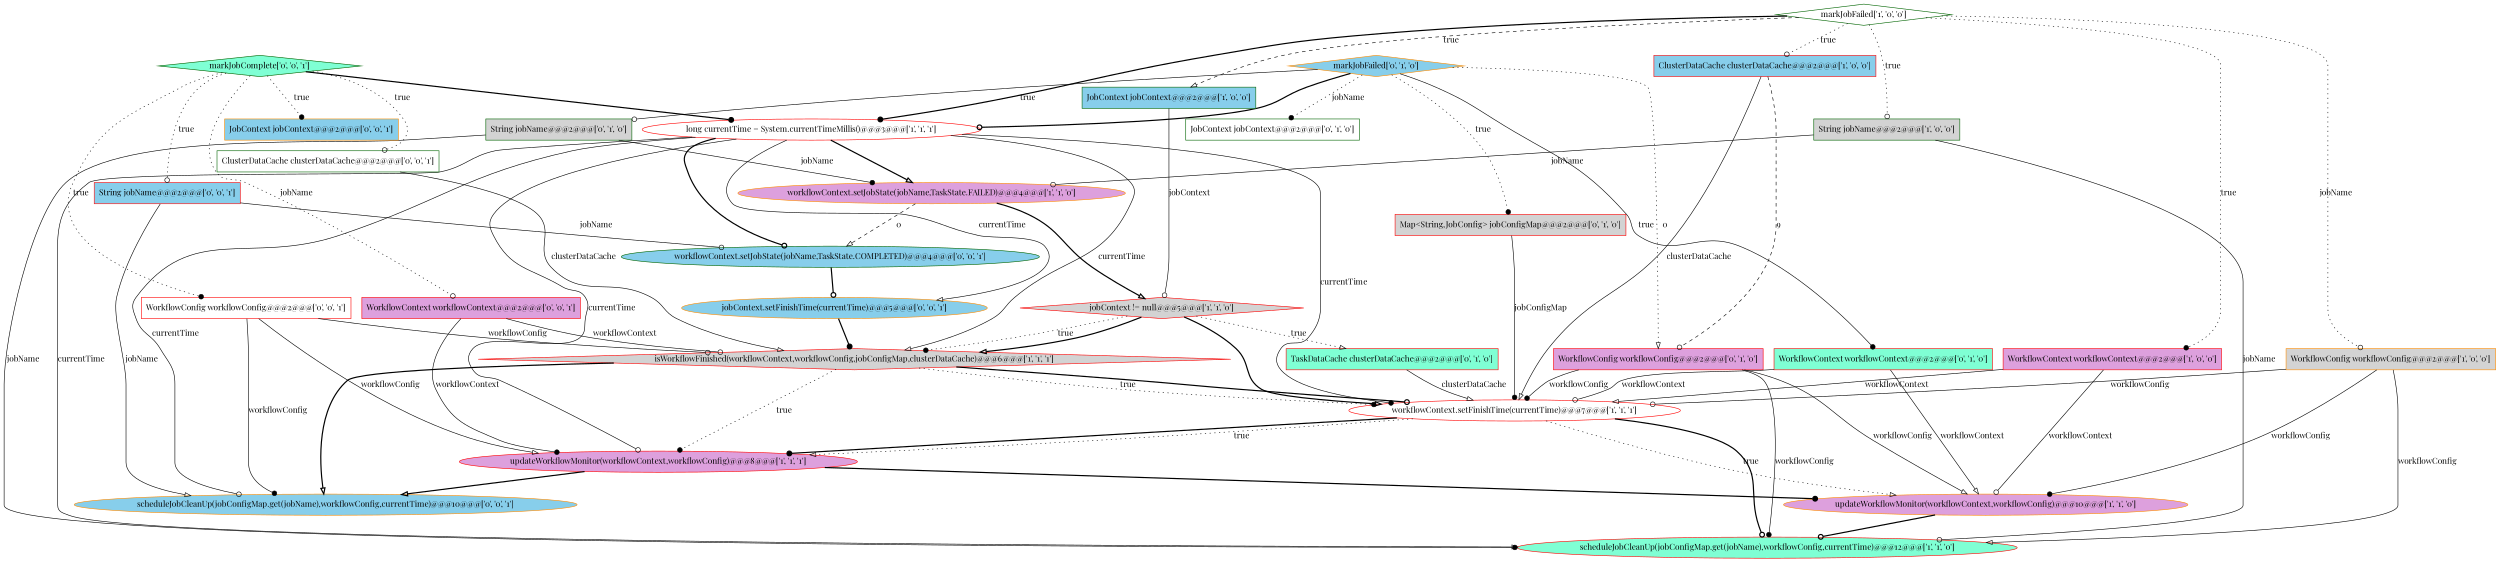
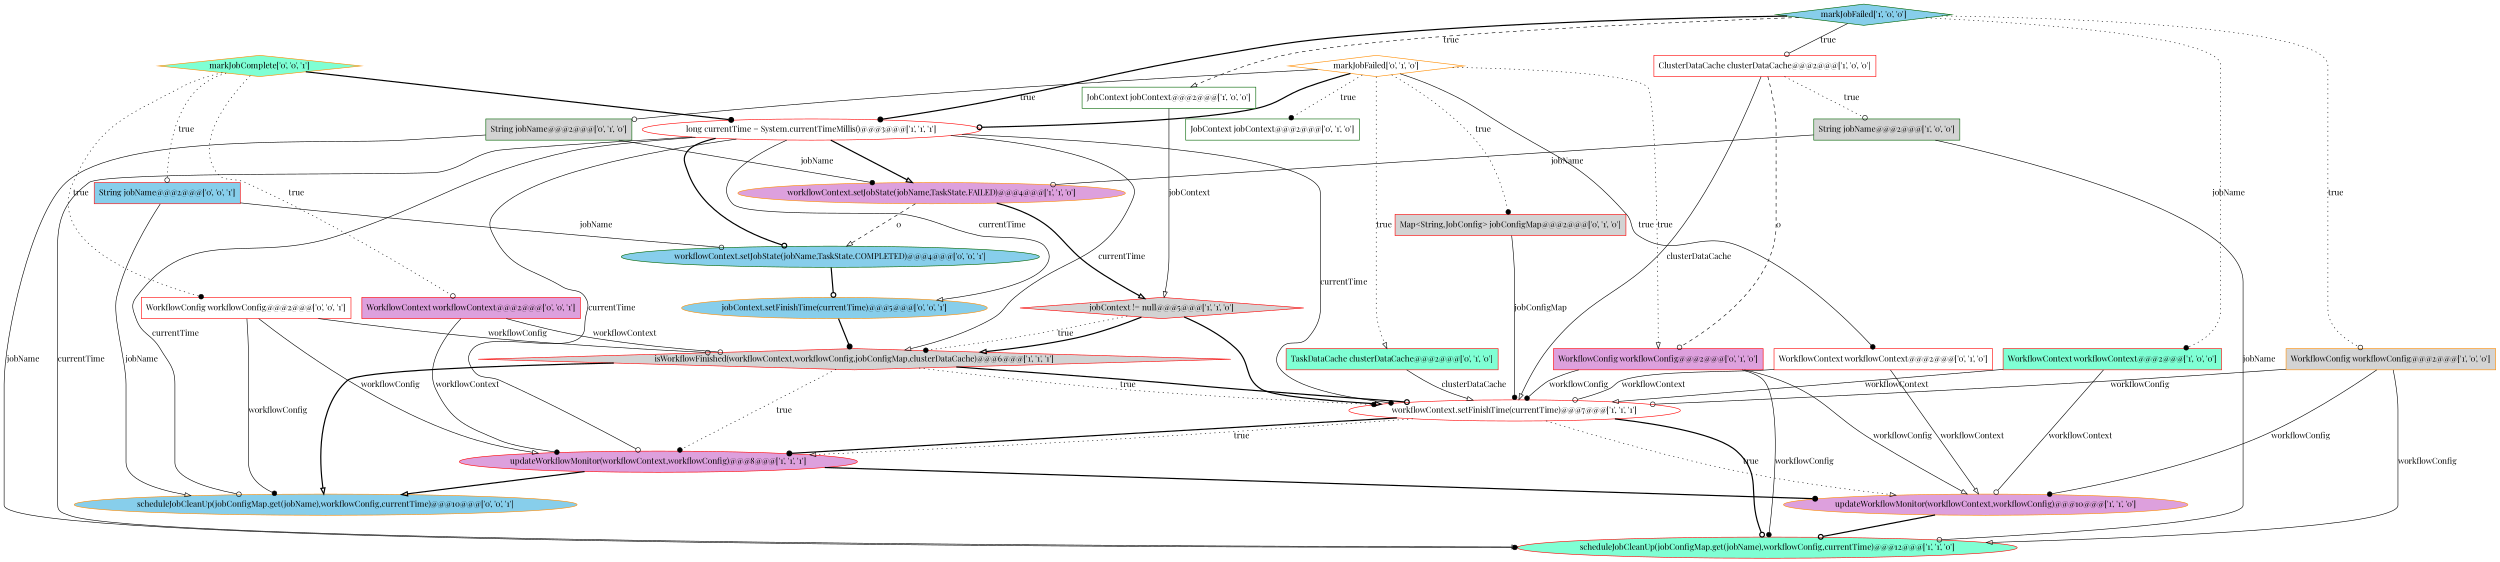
(1864, 15) -> (1864, 15)
(1818, 38) -> (1818, 38)
(260, 66) -> (260, 66)
(1376, 66) -> (1376, 66)
(1765, 66) -> (1765, 66)
(1884, 68) -> (1824, 97)
(1169, 98) -> (1169, 98)
(1348, 98) -> (1348, 98)
(312, 130) -> none
(328, 161) -> none
(297, 193) -> (297, 193)
(2229, 193) -> (2229, 193)
(2336, 193) -> (2336, 193)
(1169, 201) -> (1169, 201)
(1665, 225) -> (1665, 225)
(1779, 225) -> (1779, 225)
(1268, 332) -> (1376, 210)
(1883, 359) -> (1883, 359)
(2112, 359) -> (2112, 359)
